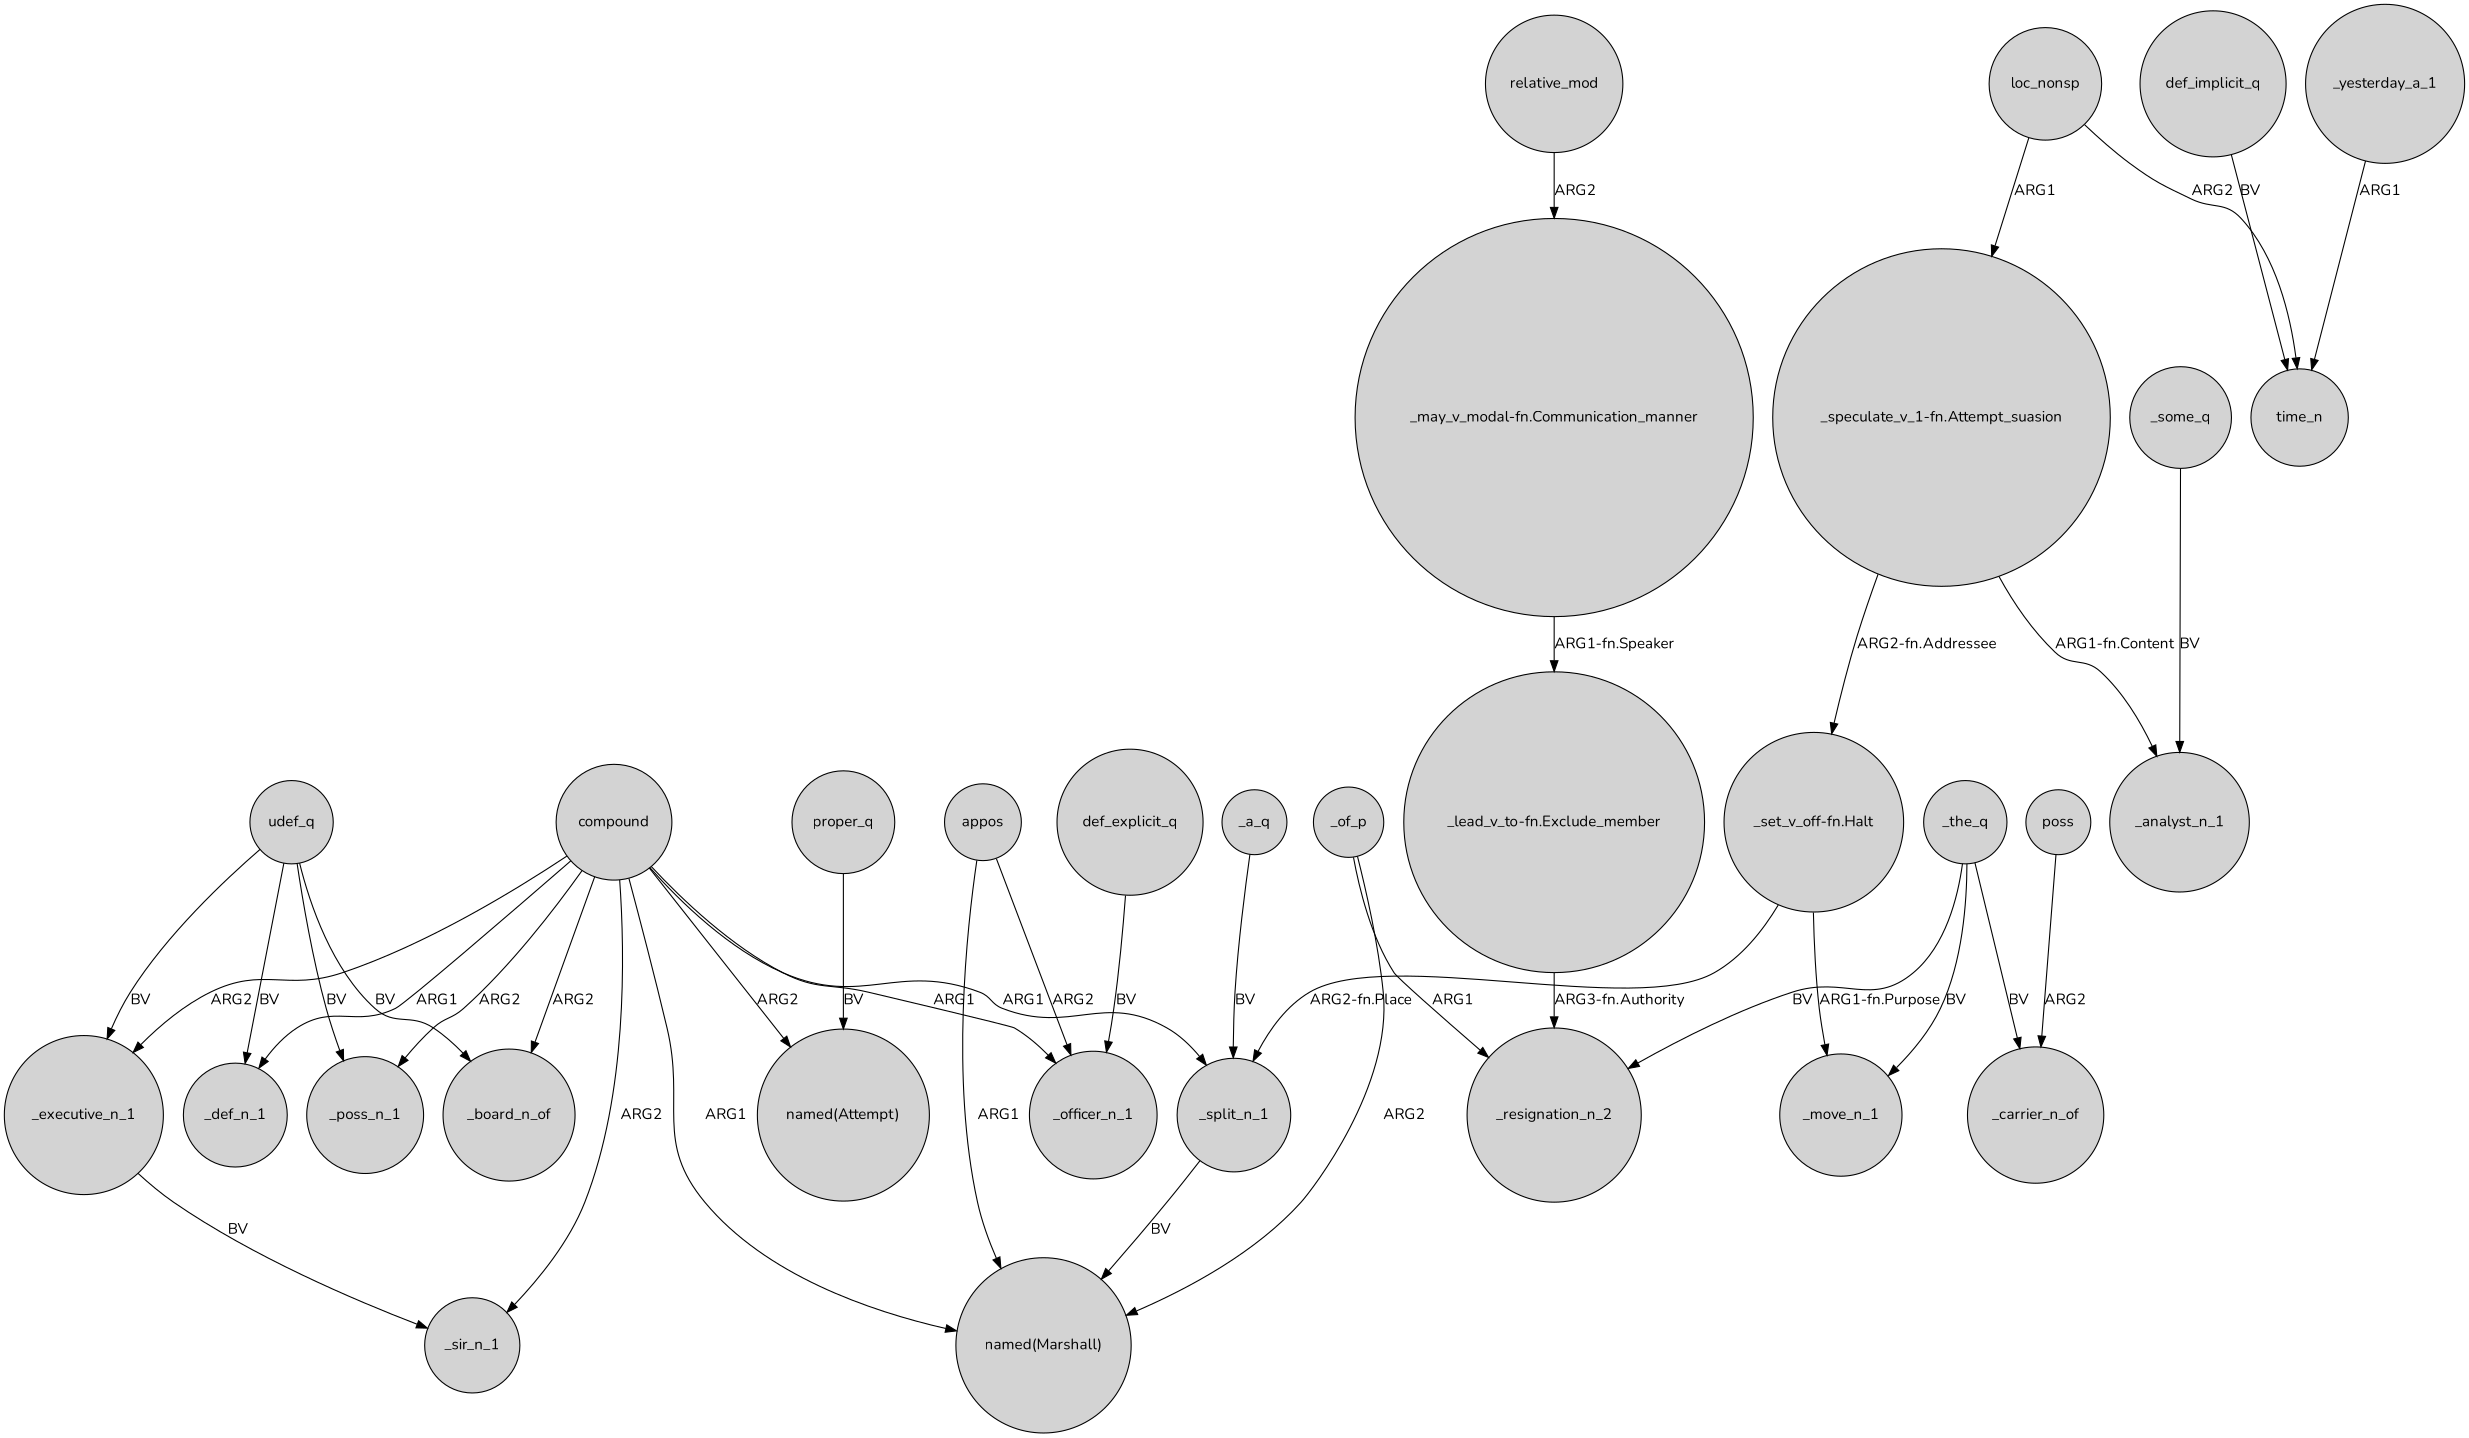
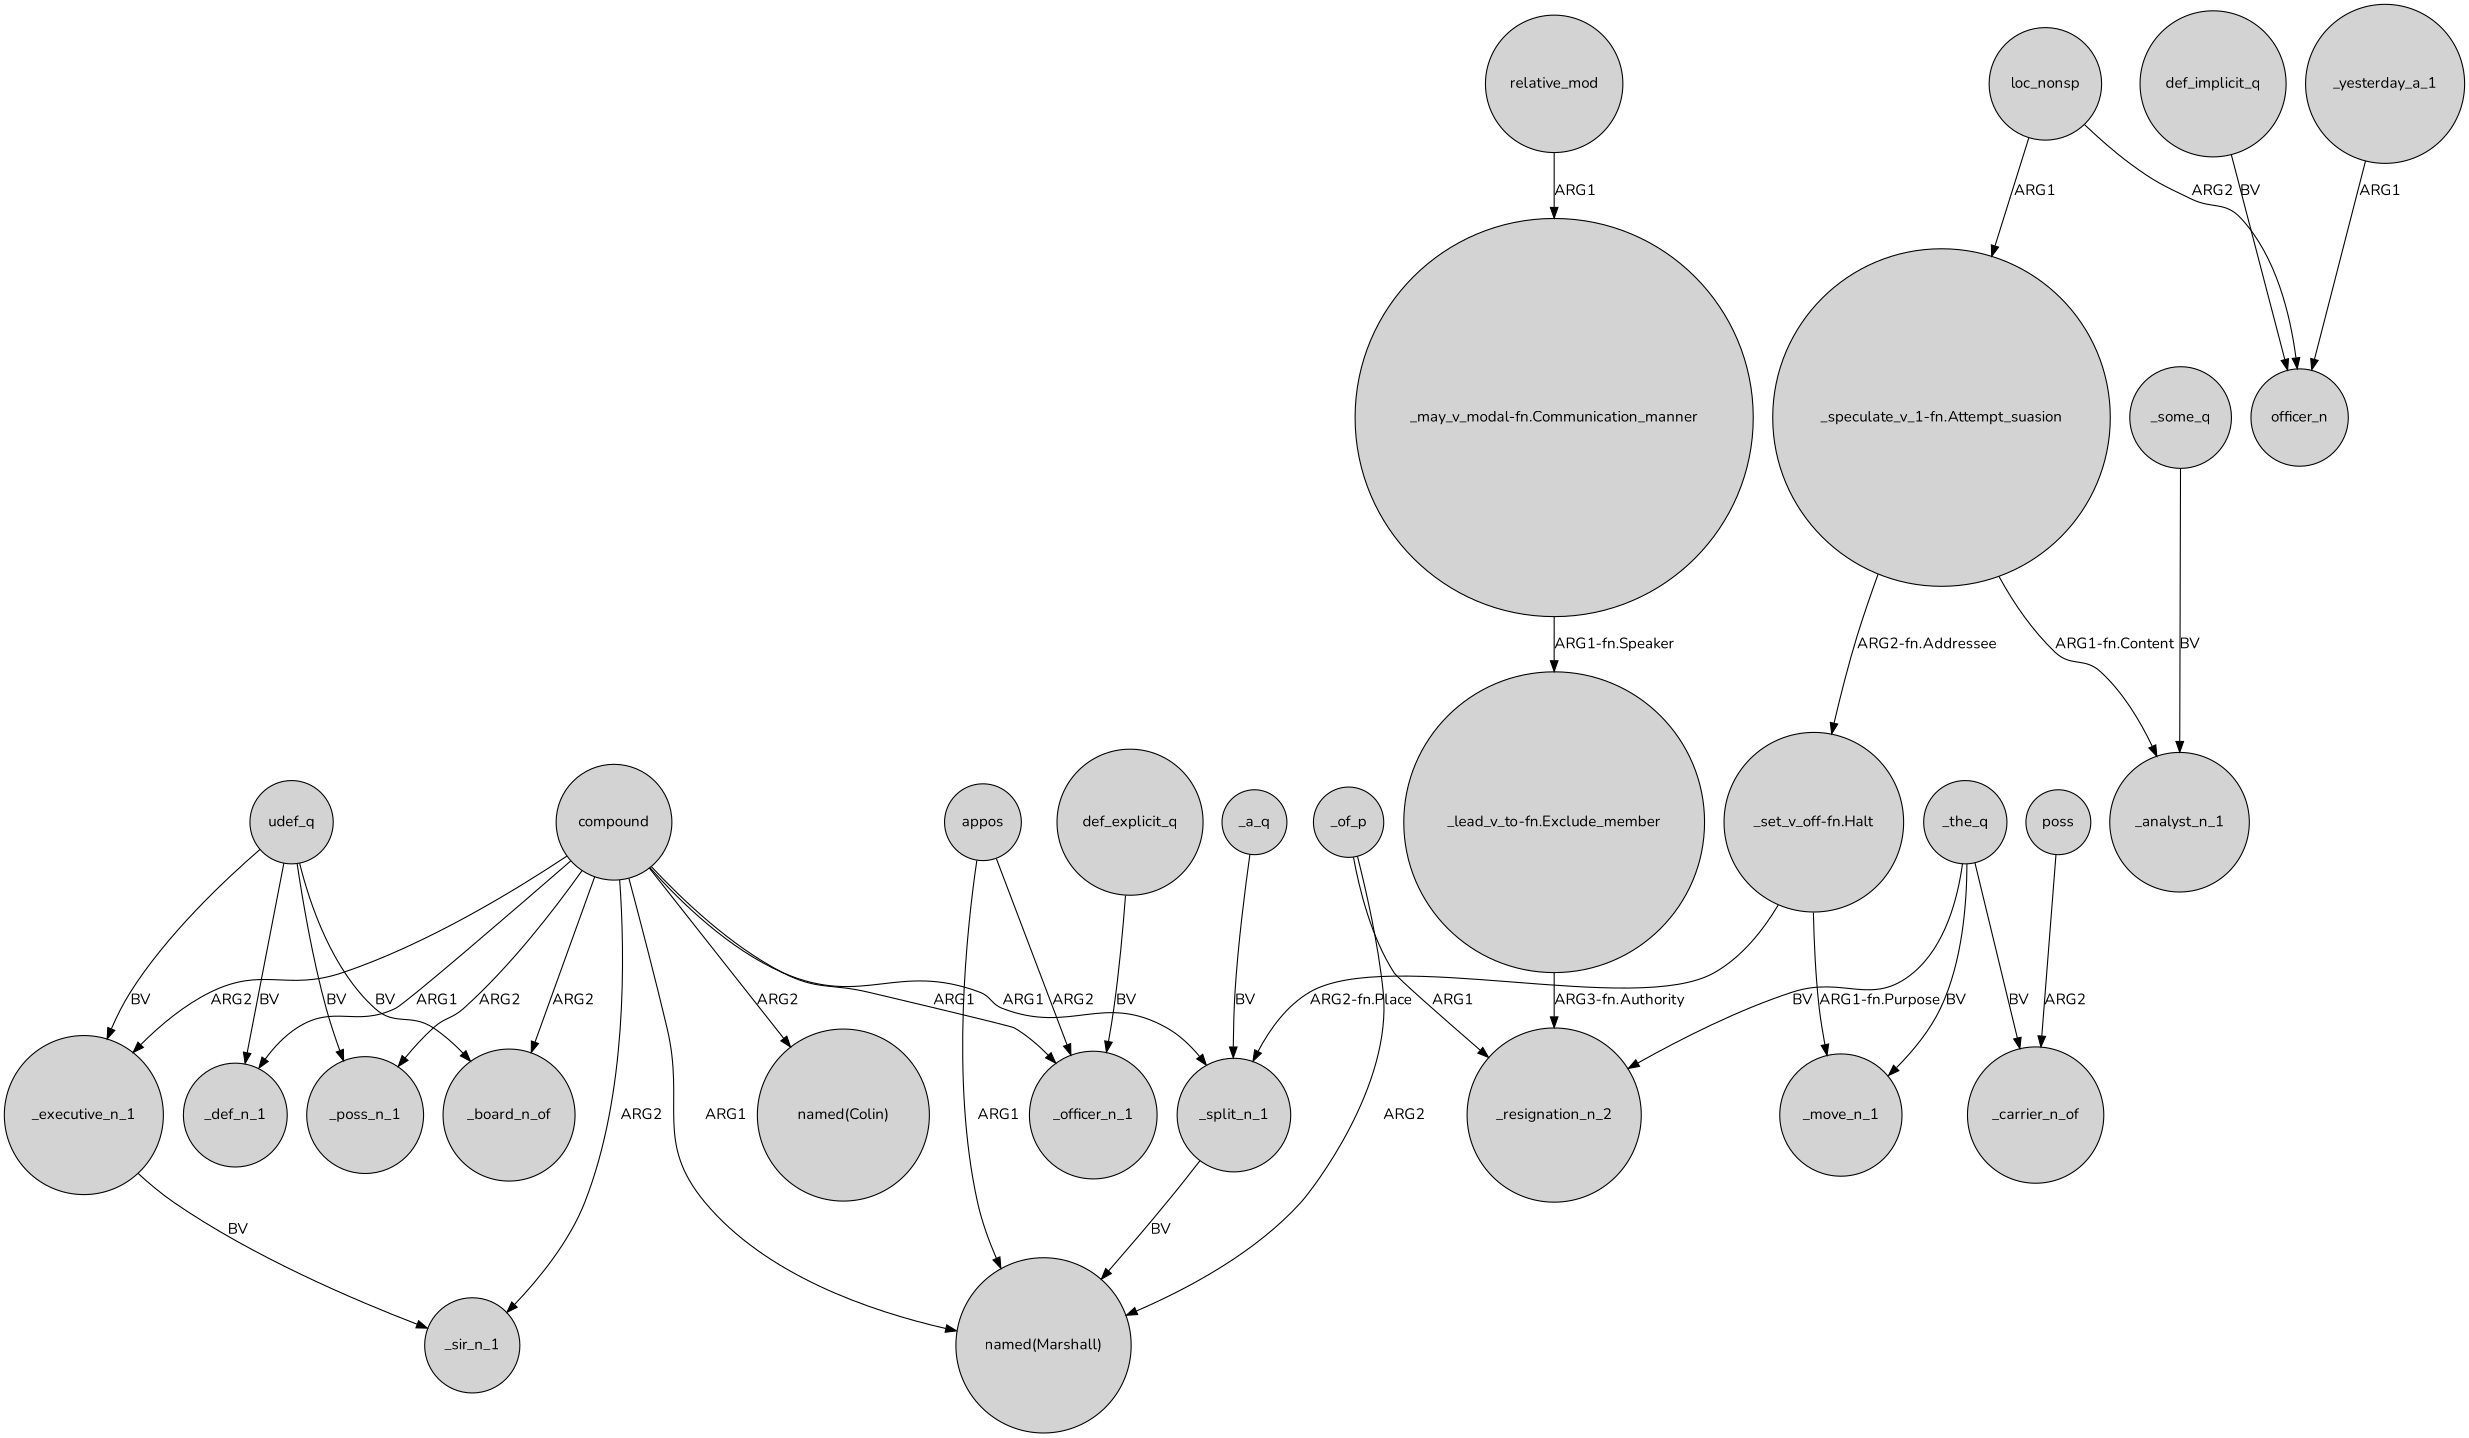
(1575, 191) -> (1575, 191)
(2300, 418) -> (2300, 418)
(843, 822) -> none
(843, 1115) -> (843, 1115)
